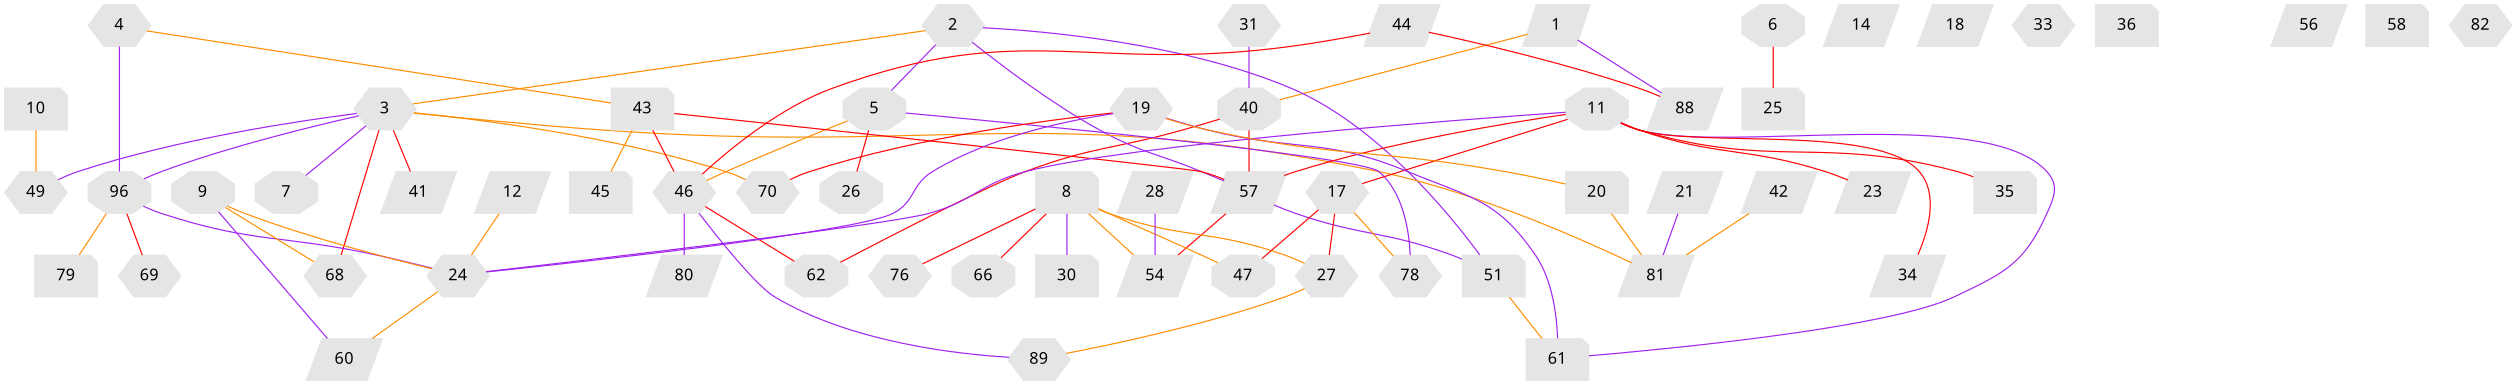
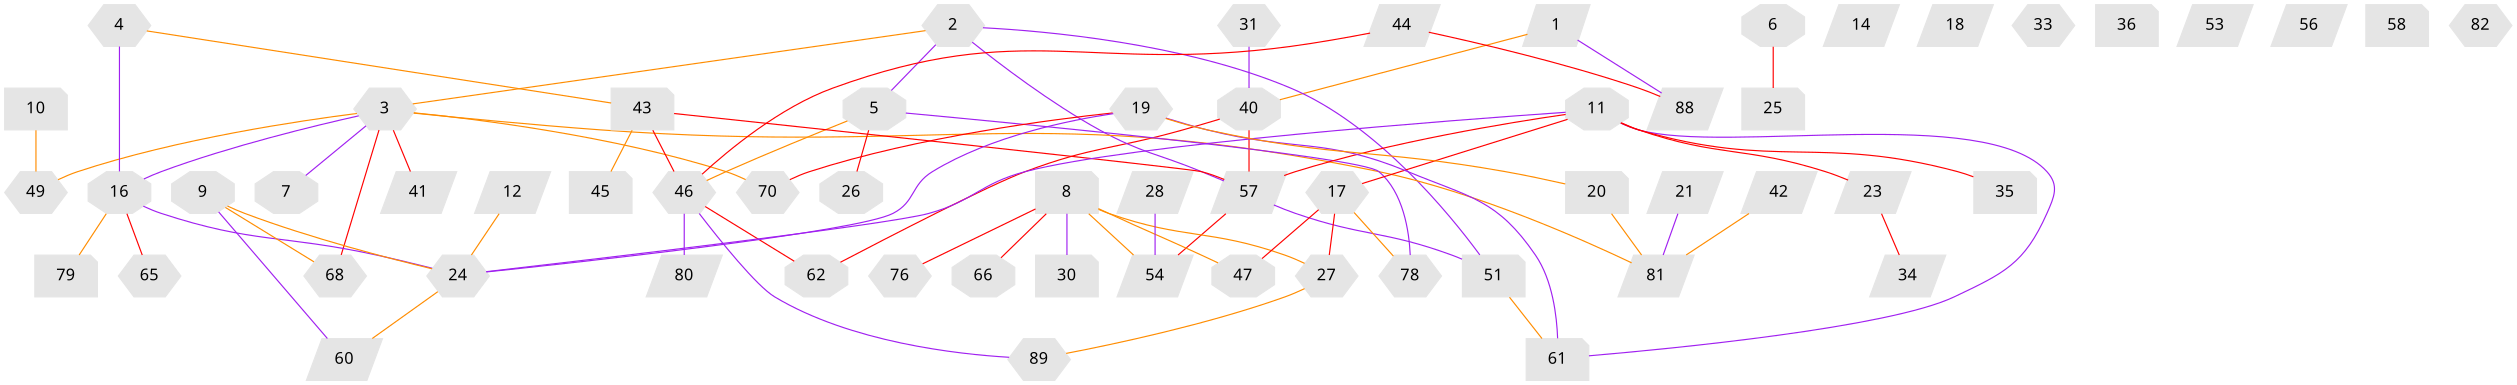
none -> (2215, 26)
(206, 139) -> (206, 139)
(1836, 143) -> (1890, 234)
(119, 193) -> (119, 193)
(150, 276) -> (150, 276)
